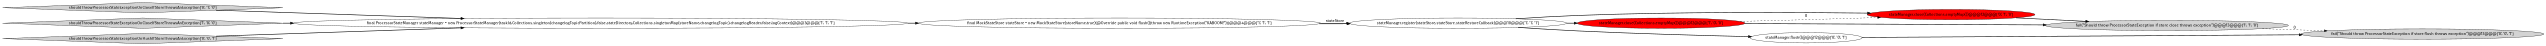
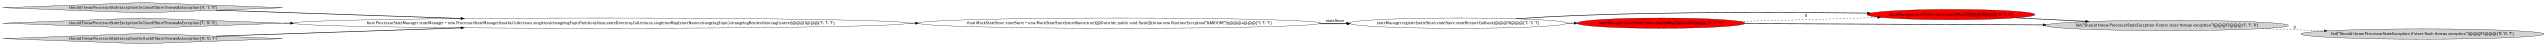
(1806, 38) -> none
